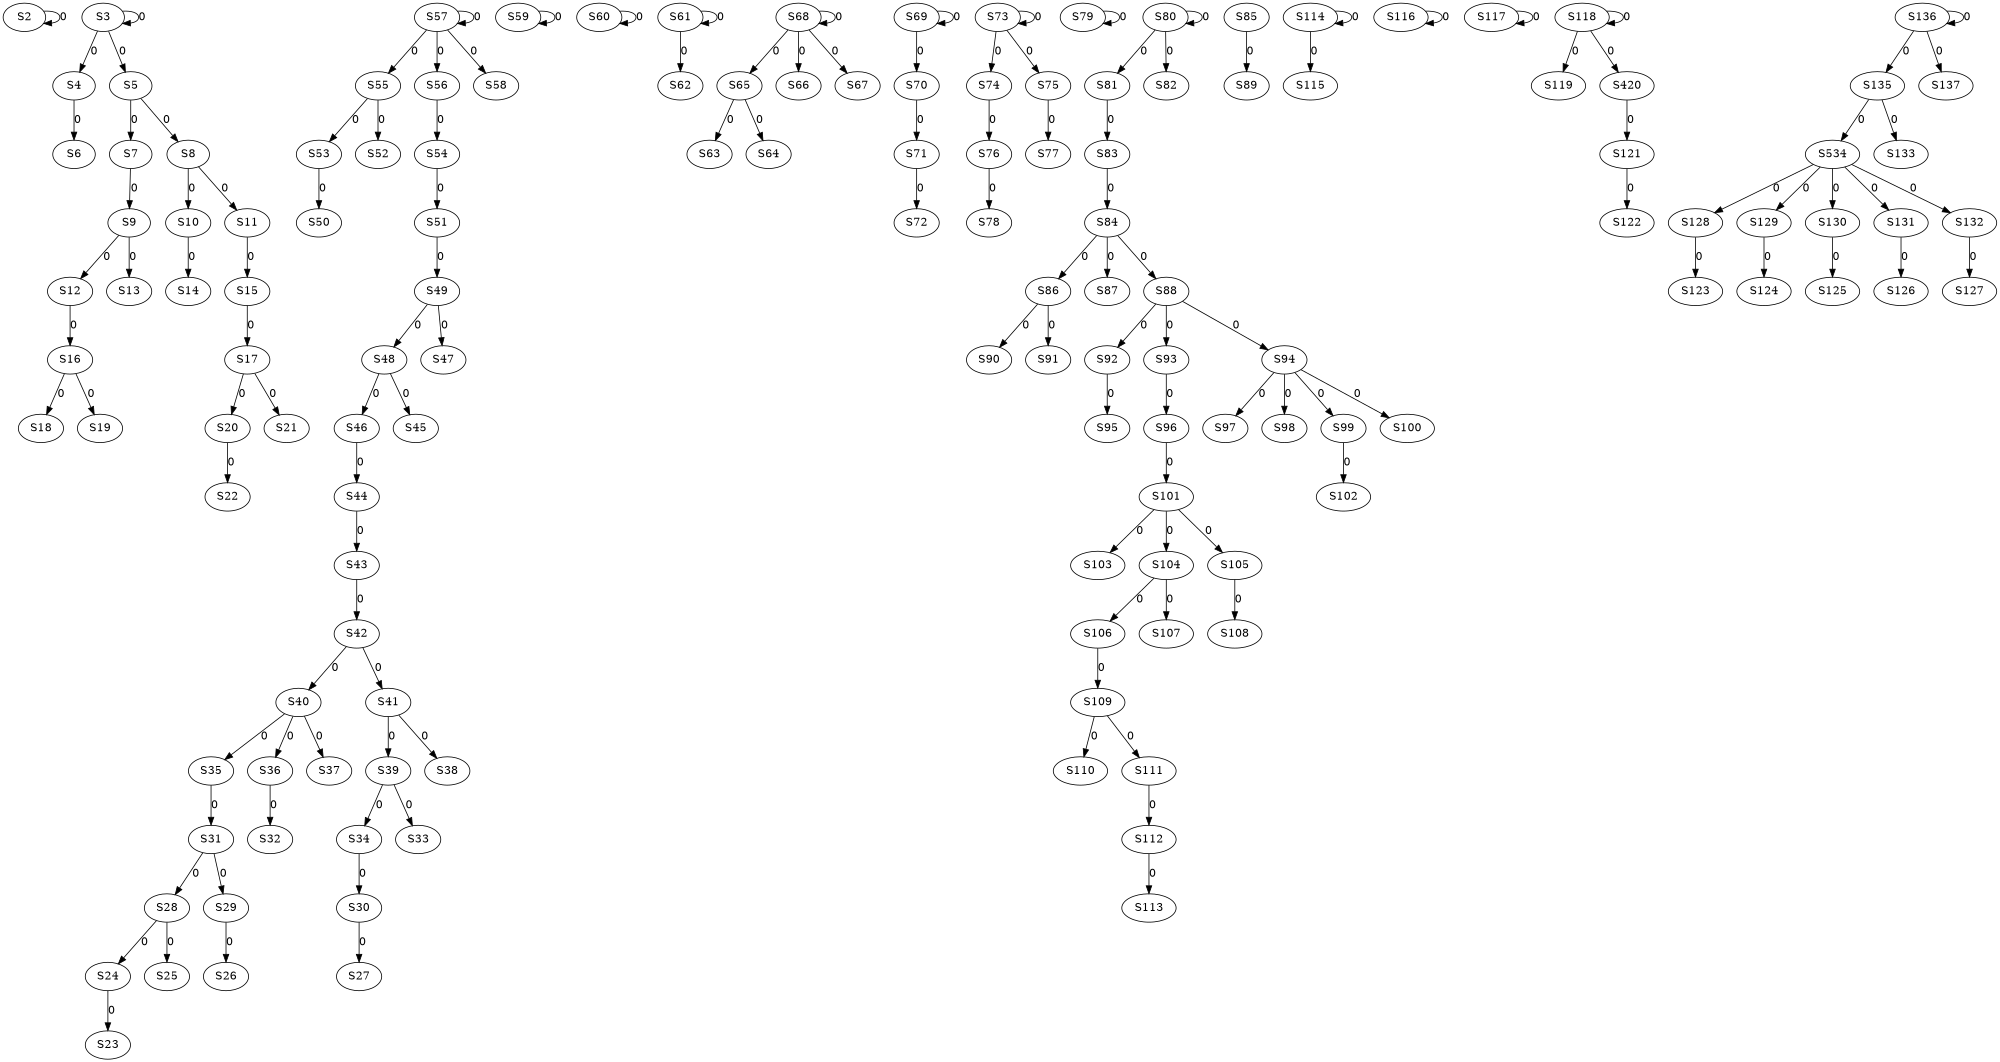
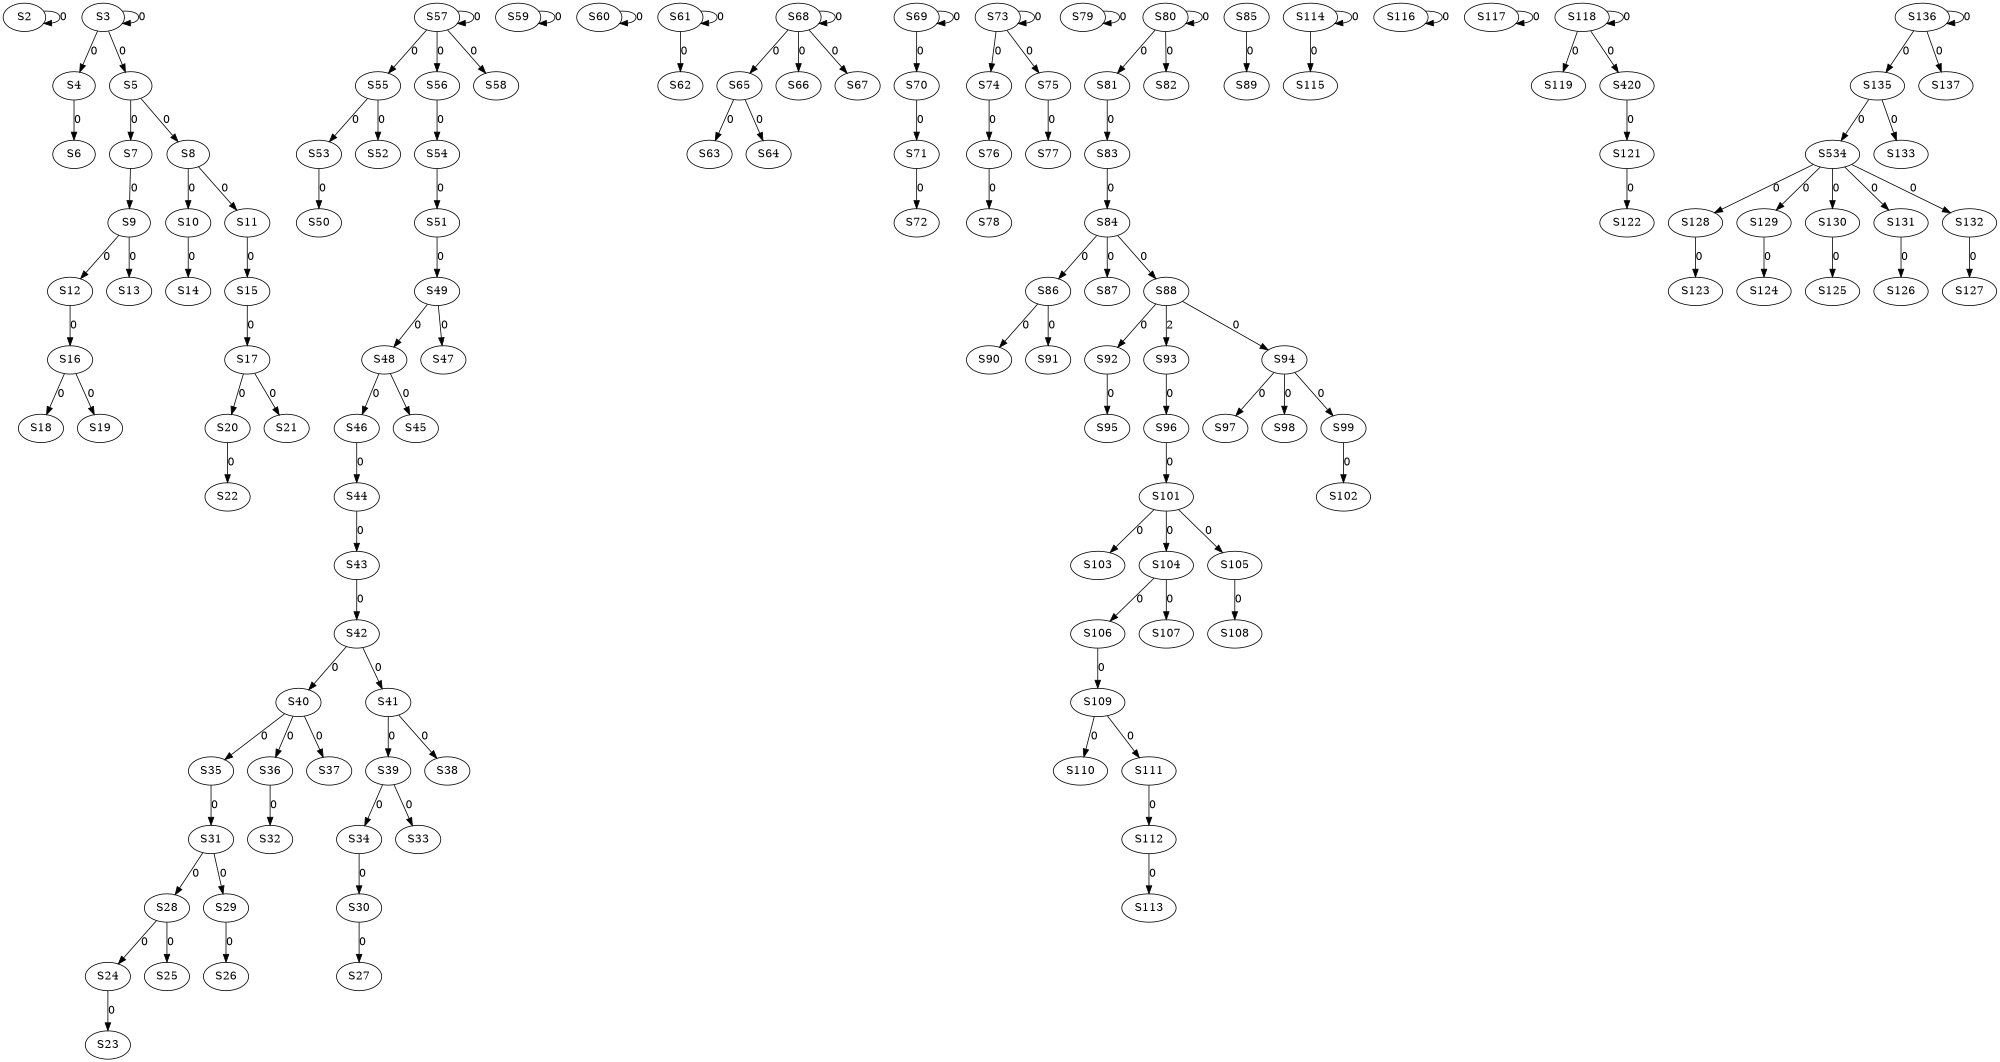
(1170, 326) -> (1170, 326)
(1407, 428) -> none
